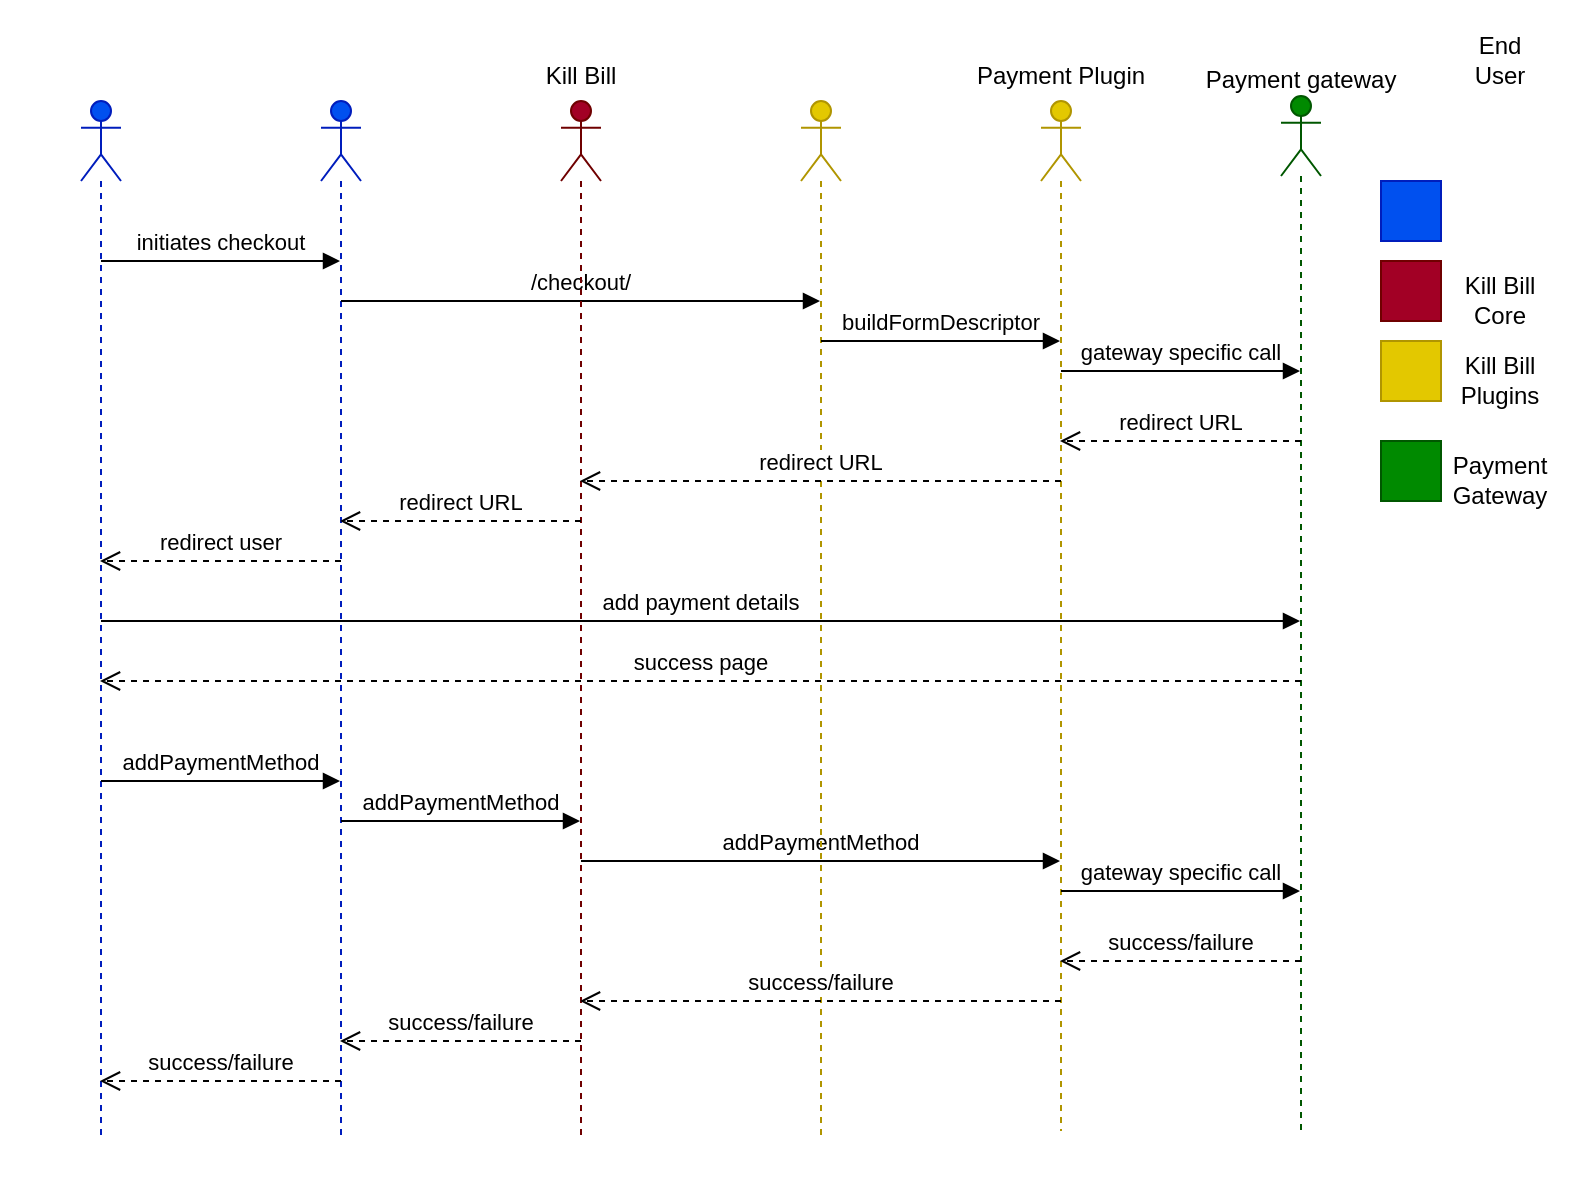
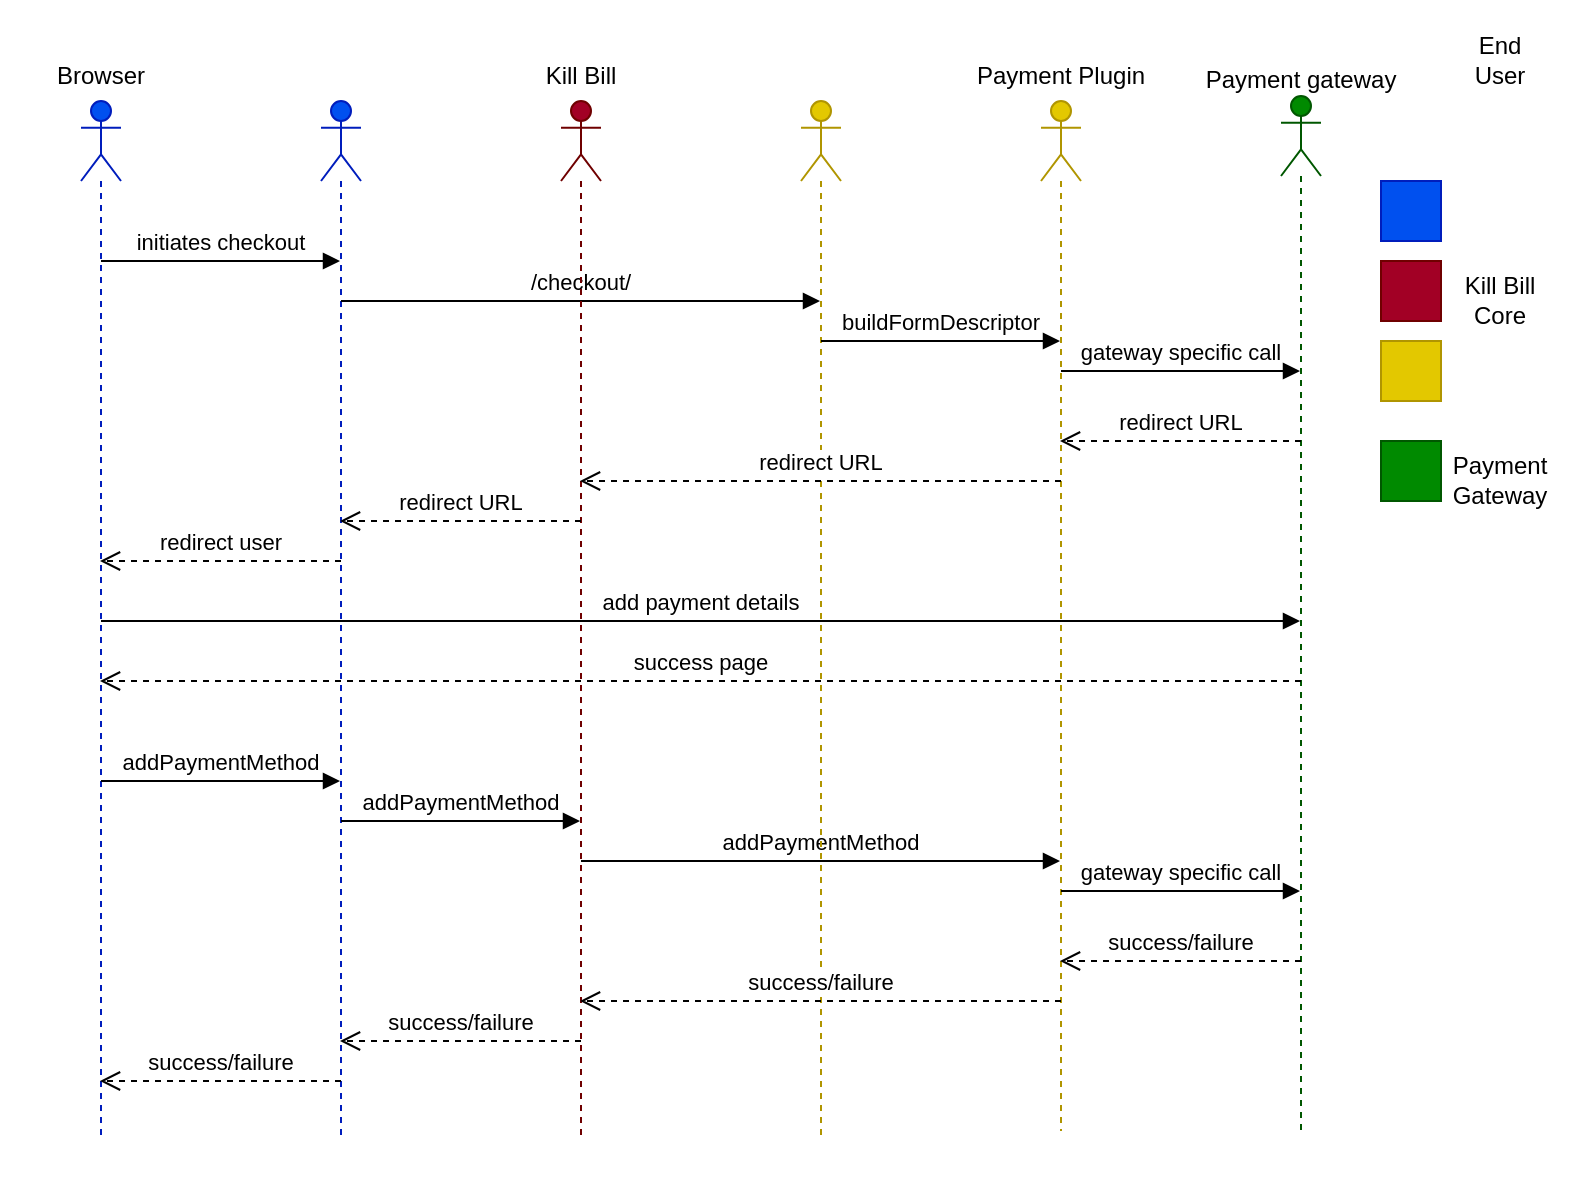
none -> (101, 76)
(1501, 381) -> none
